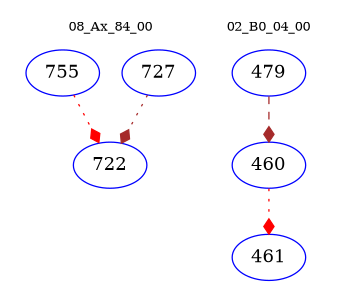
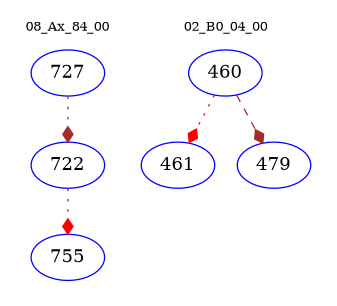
(83, 112) -> (68, 204)
(269, 112) -> (246, 112)
